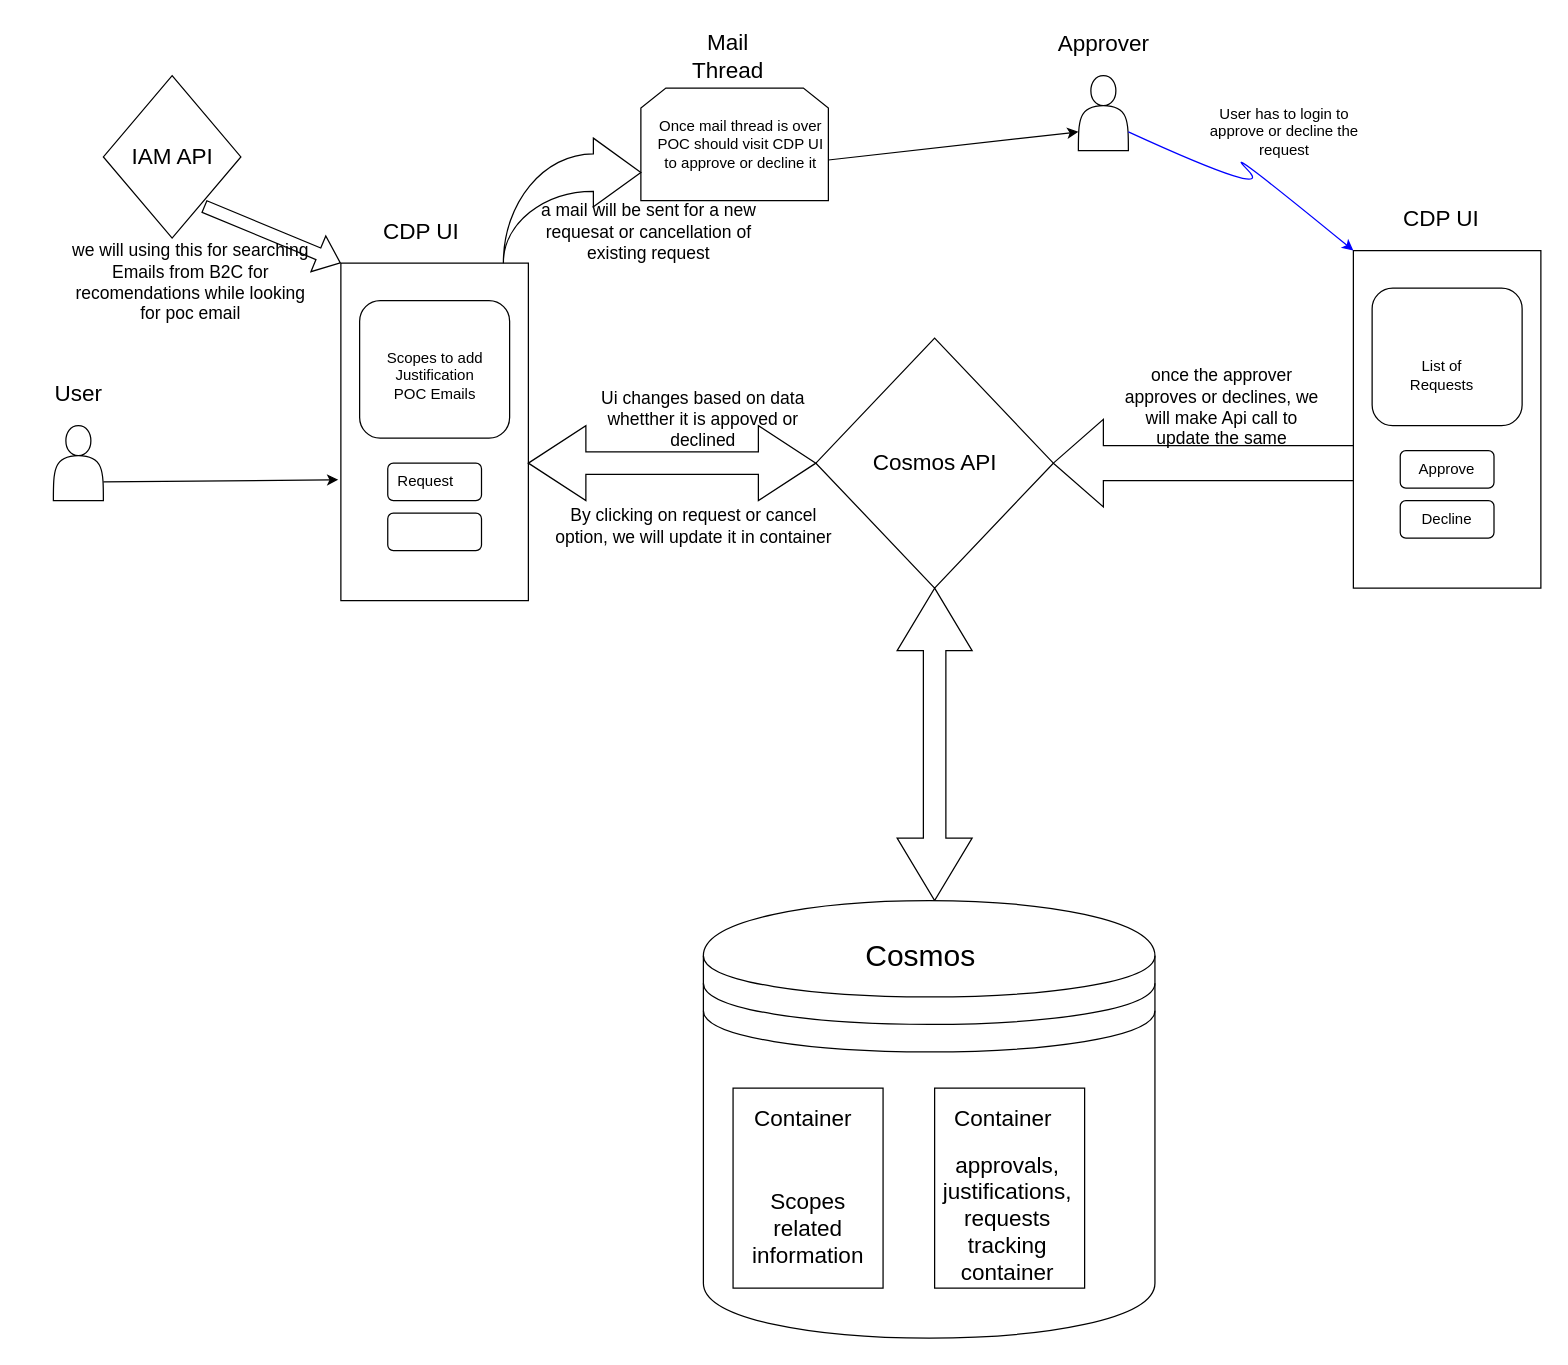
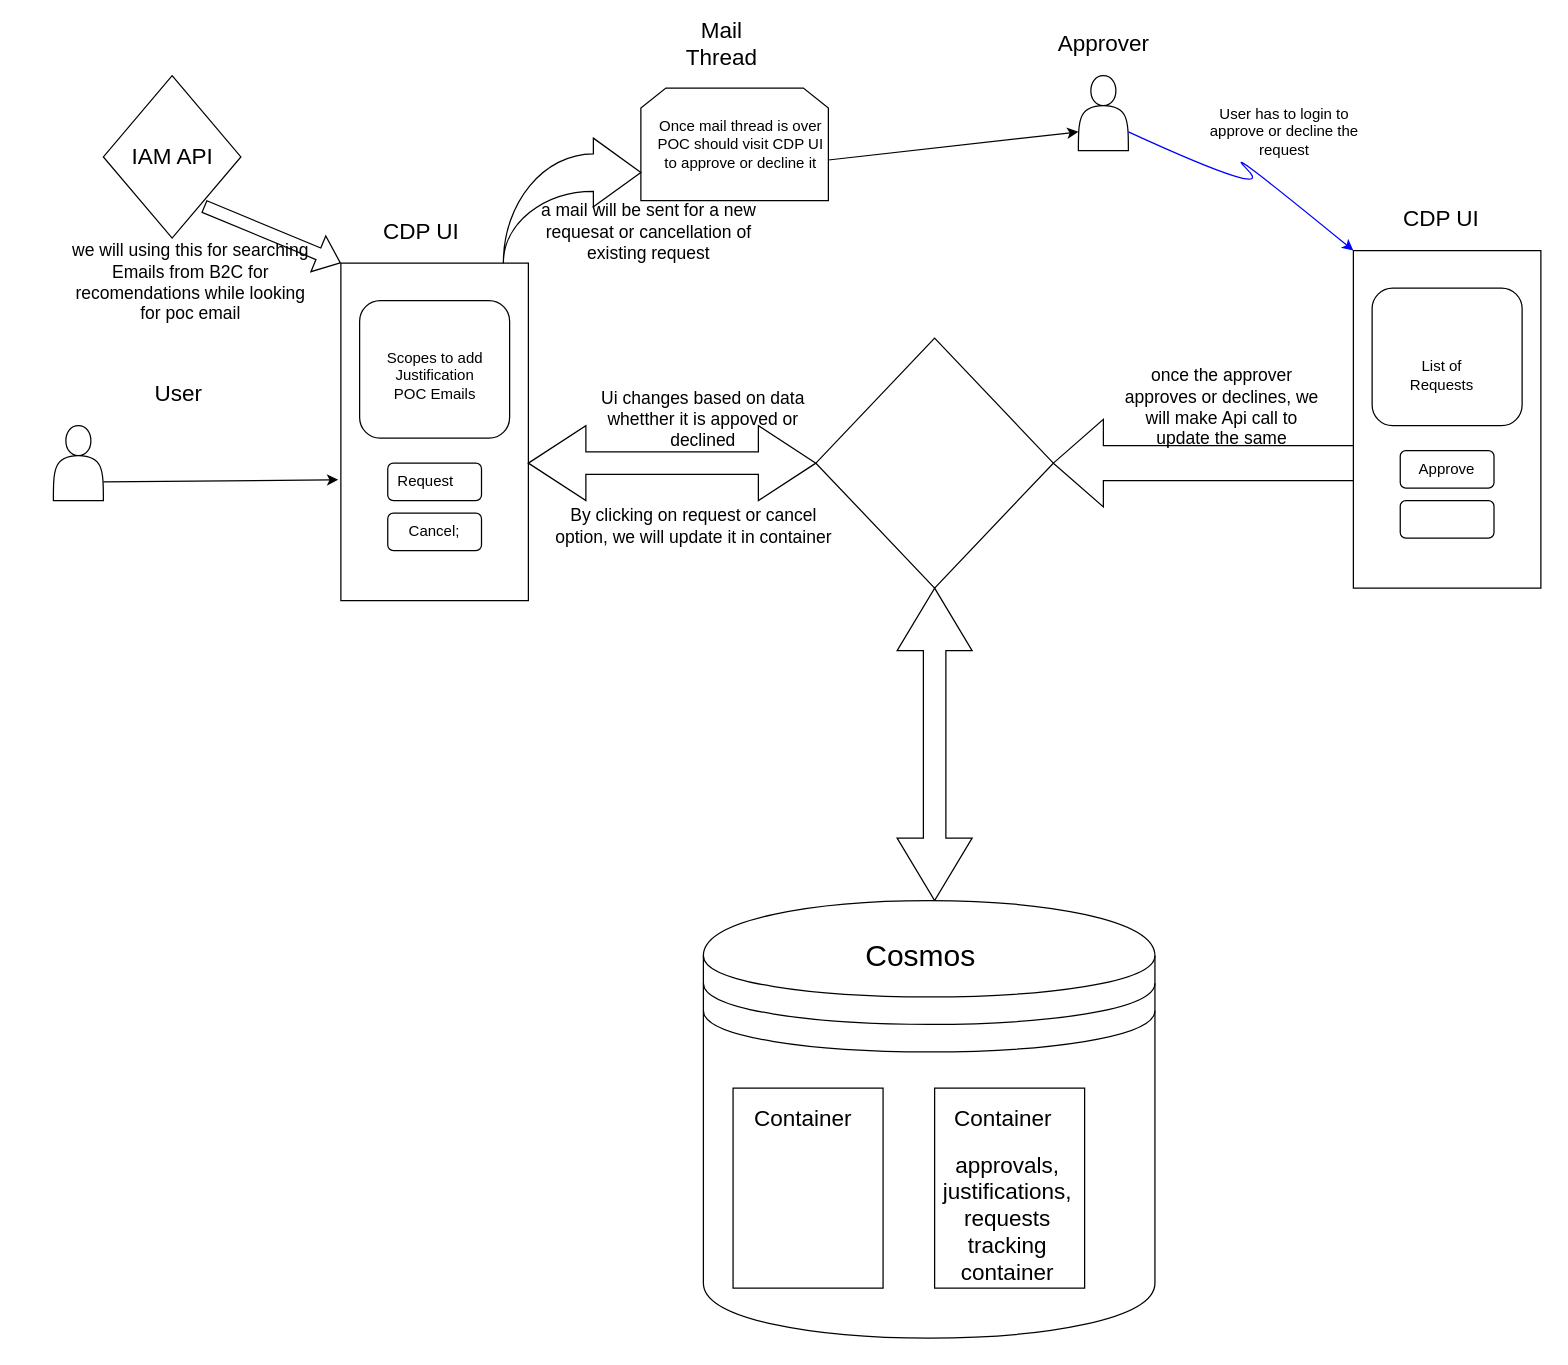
(728, 57) -> (722, 44)
(78, 394) -> (178, 394)
(934, 463) -> none
(1447, 519) -> none
none -> (434, 532)
(808, 1229) -> none
